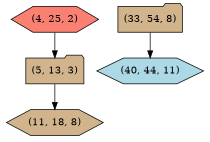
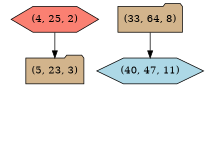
(150, 19) -> (150, 19)
(55, 71) -> (55, 71)
(150, 71) -> (150, 71)
(55, 123) -> none
